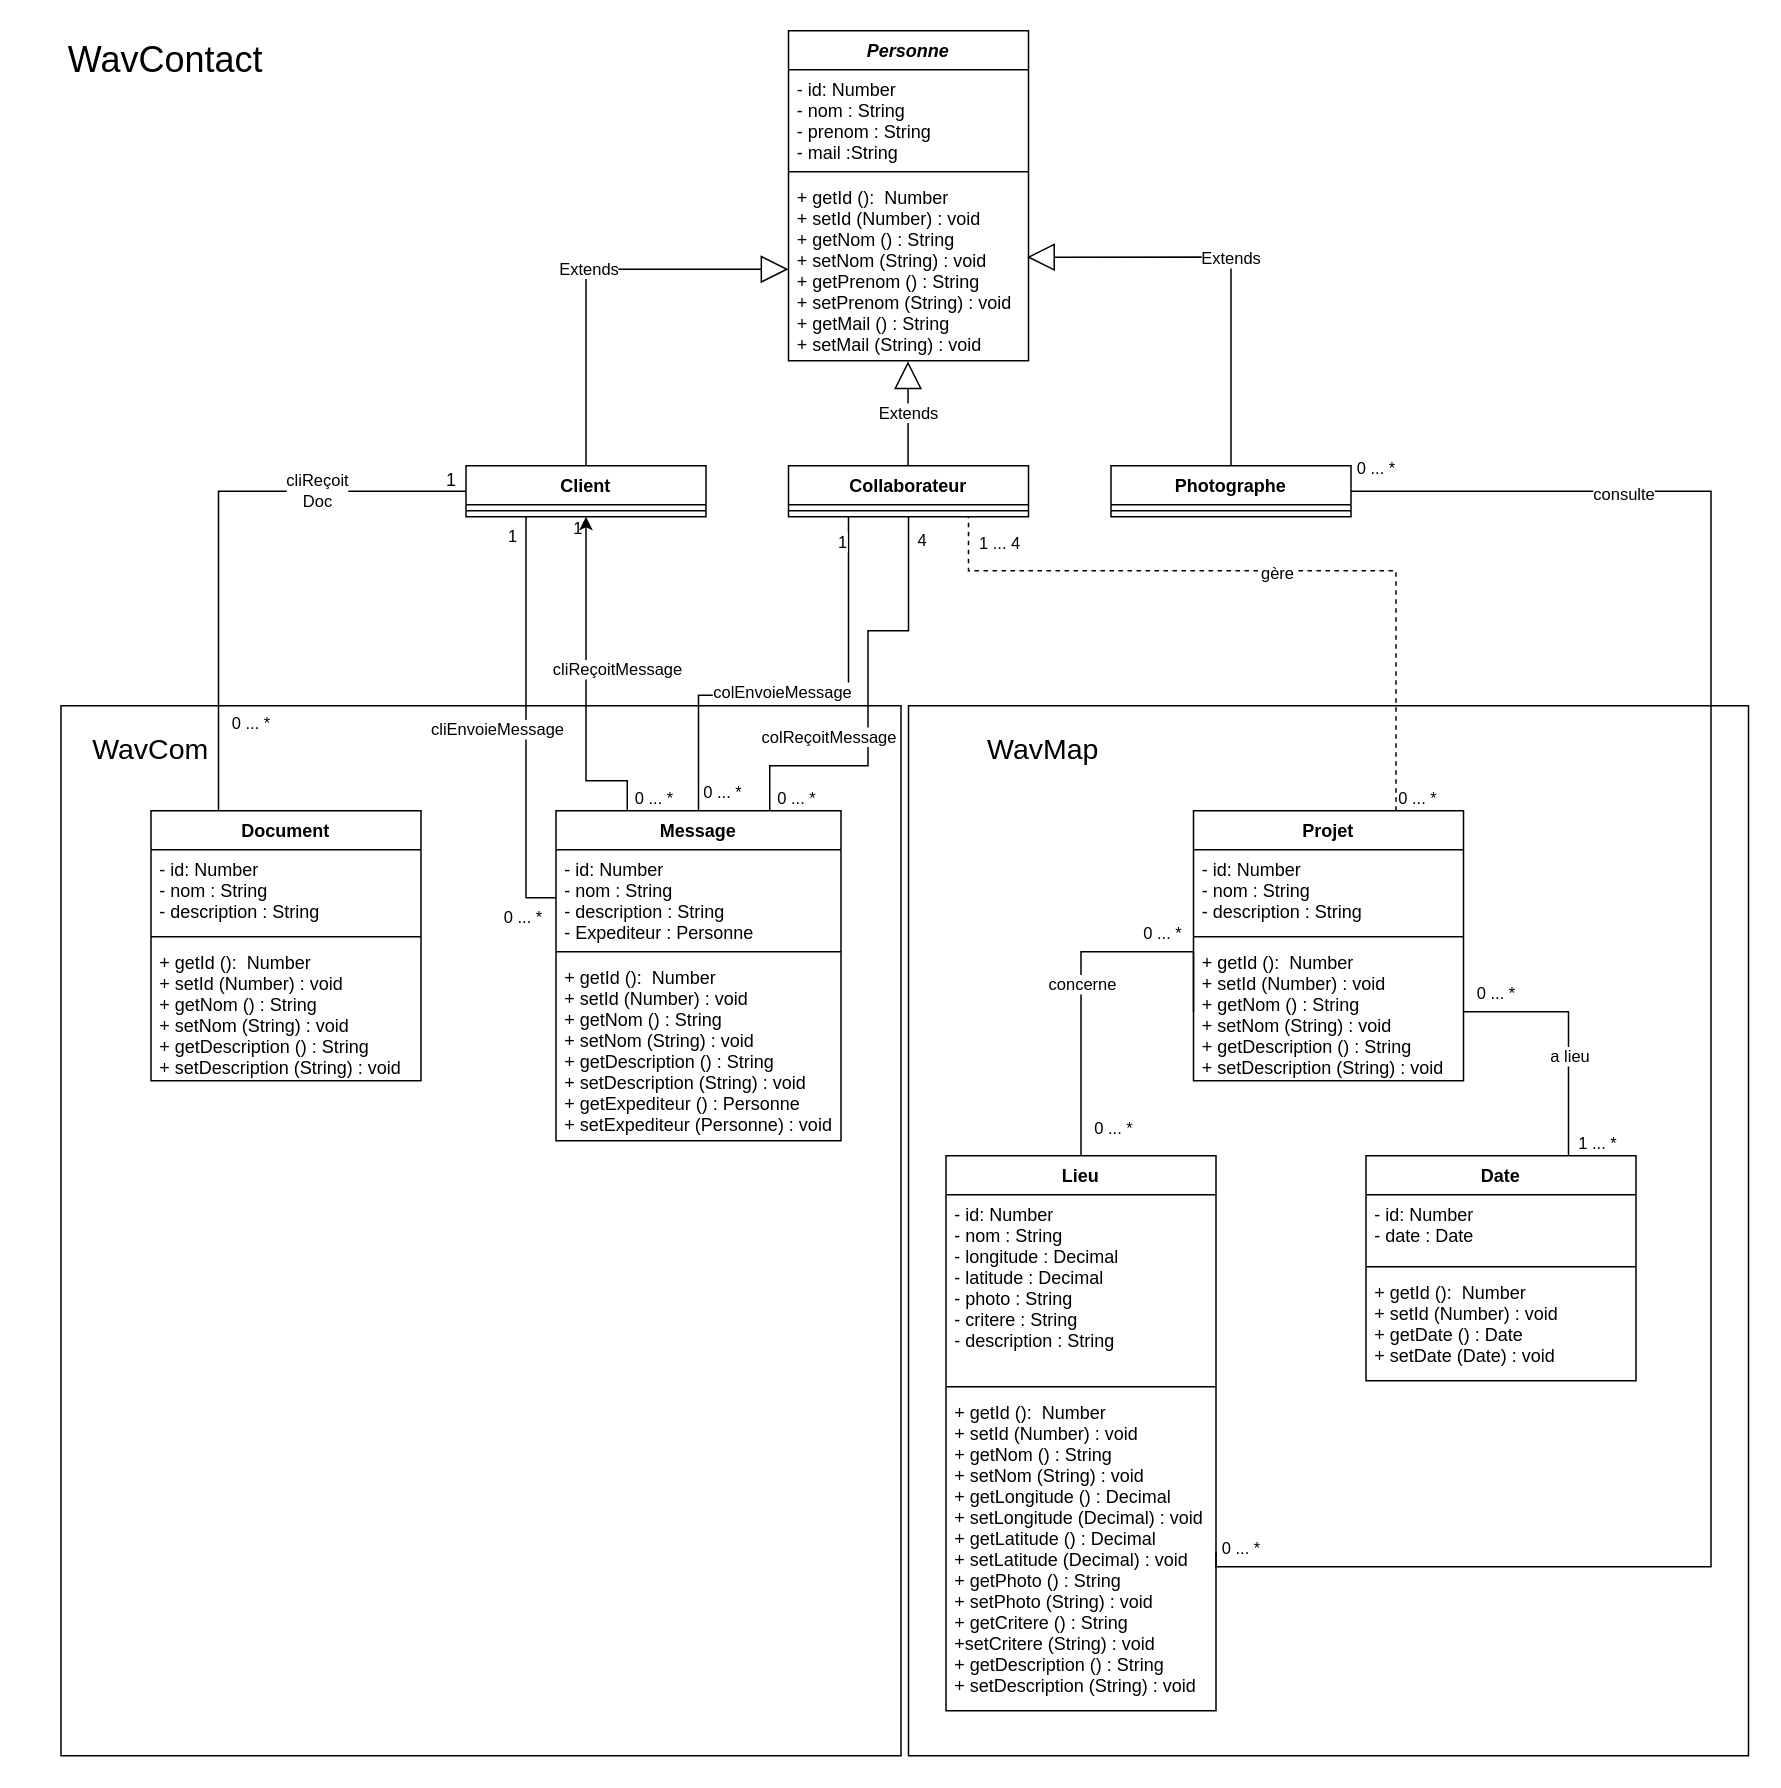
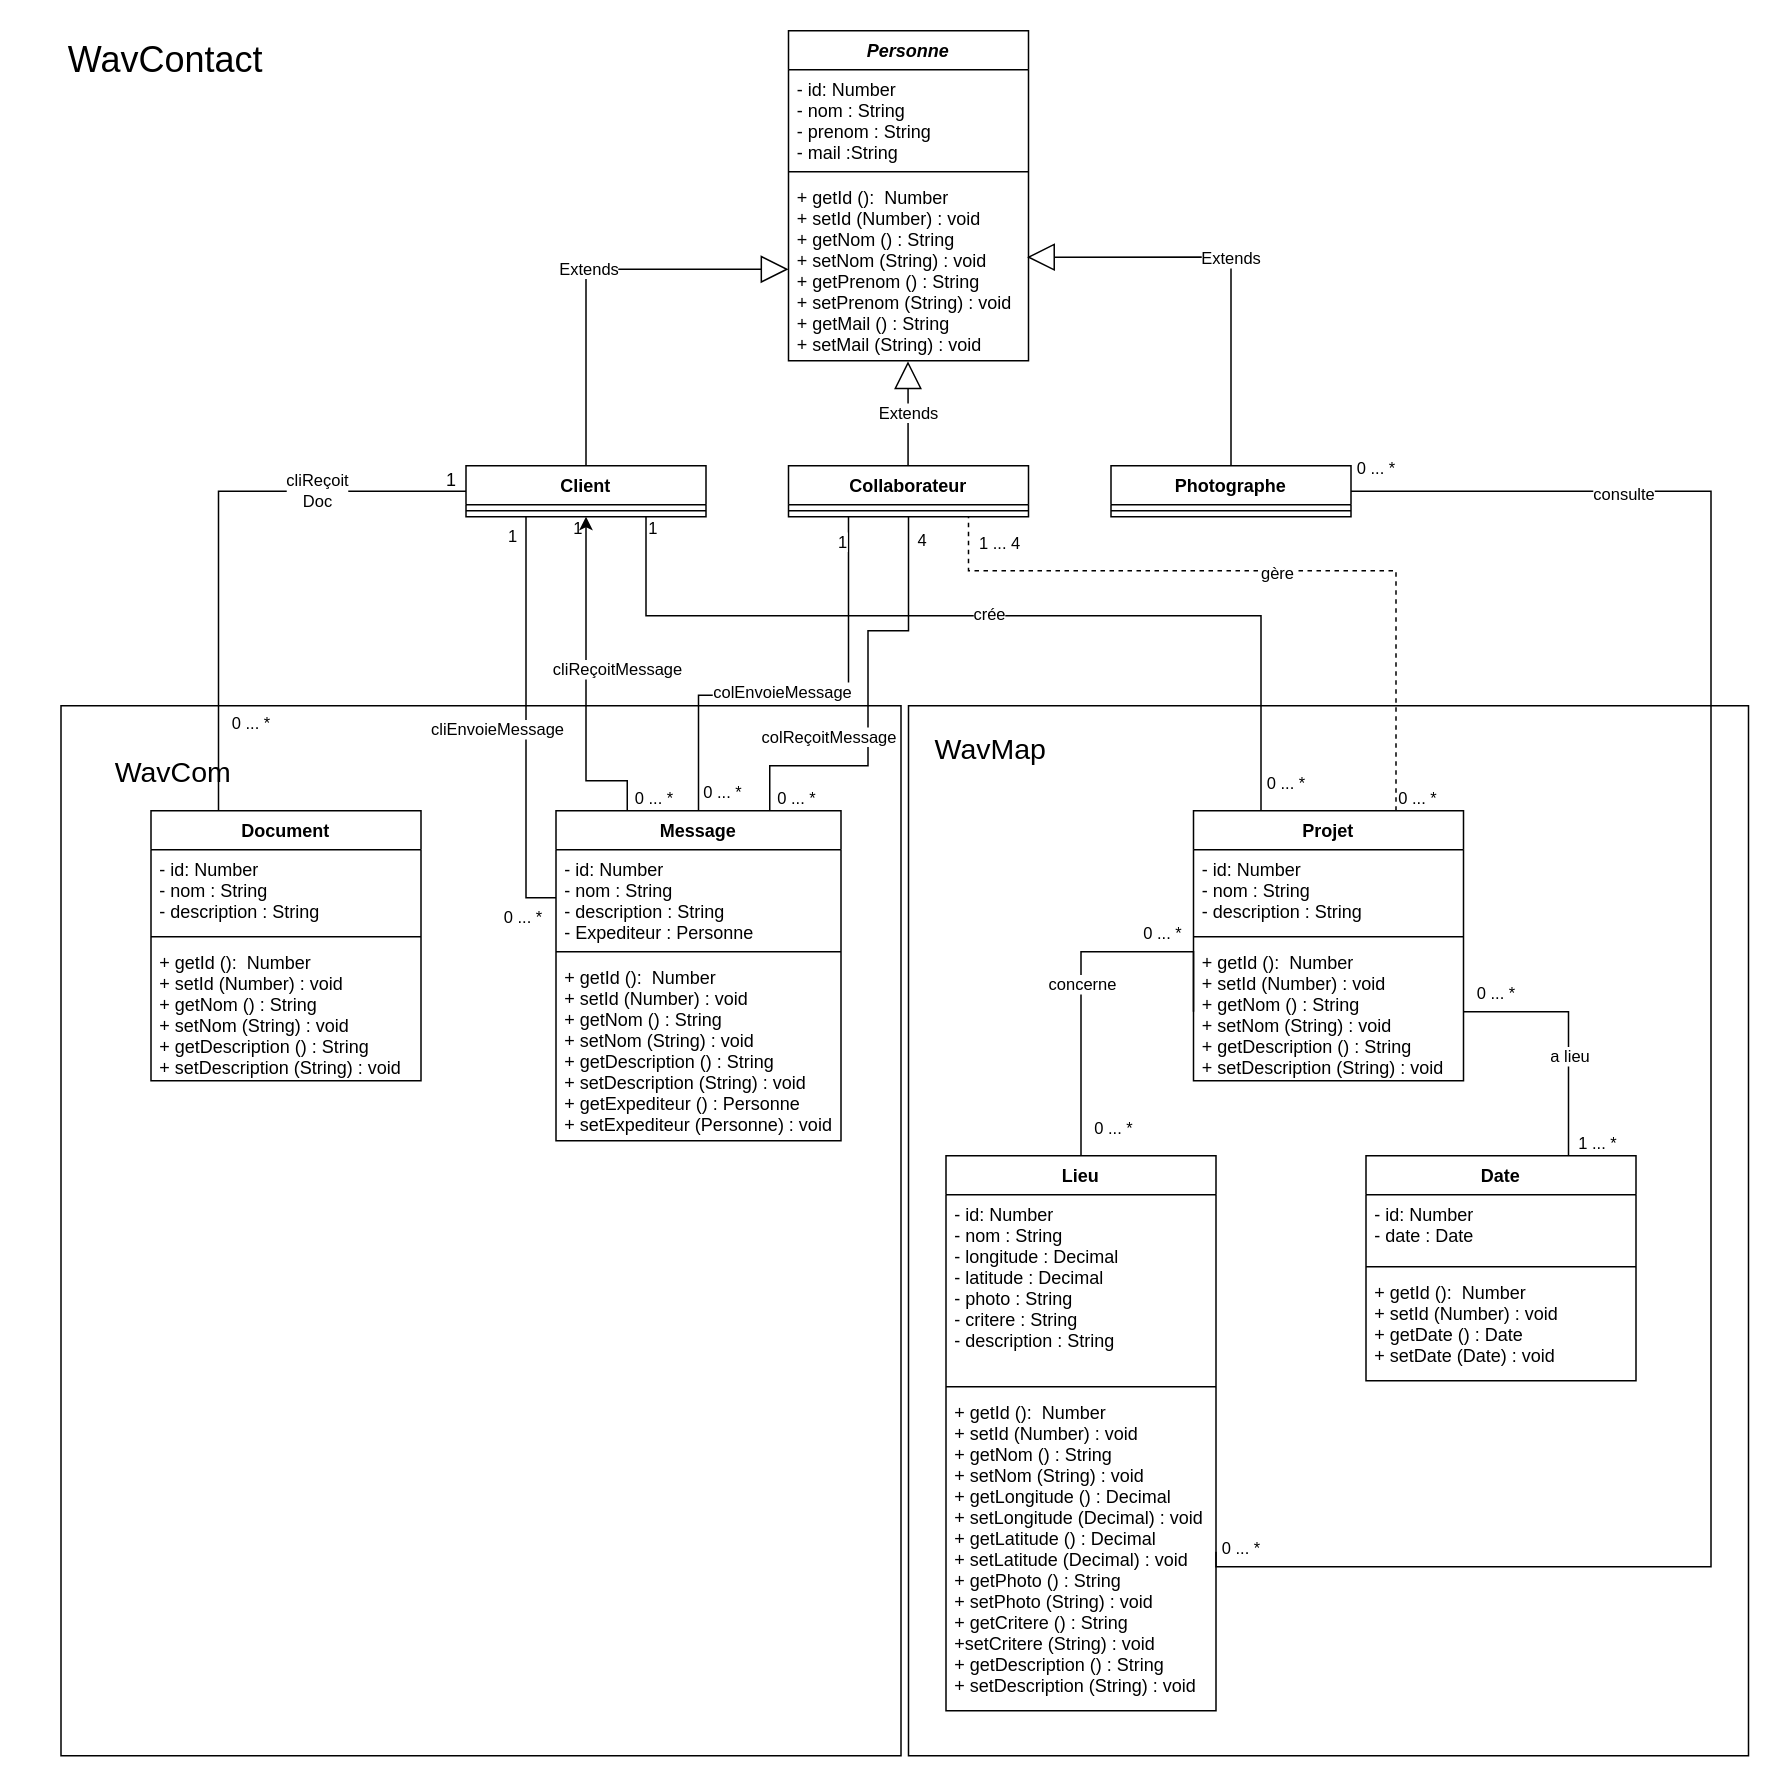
none -> (1003, 616)
(151, 751) -> (173, 773)
(1043, 751) -> (991, 751)
